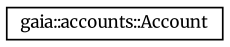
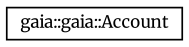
(115, 24) -> (94, 24)
